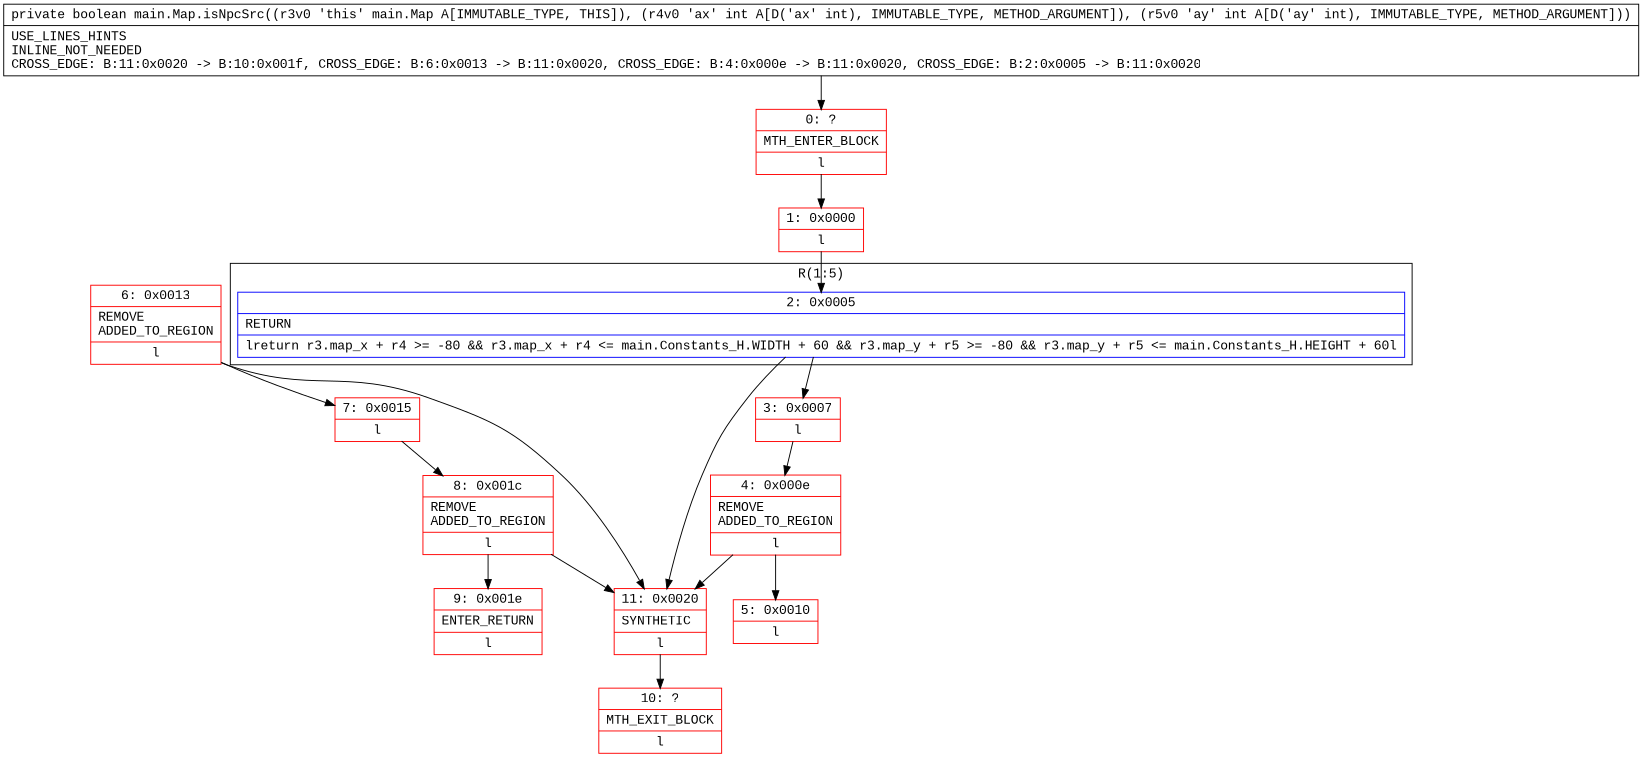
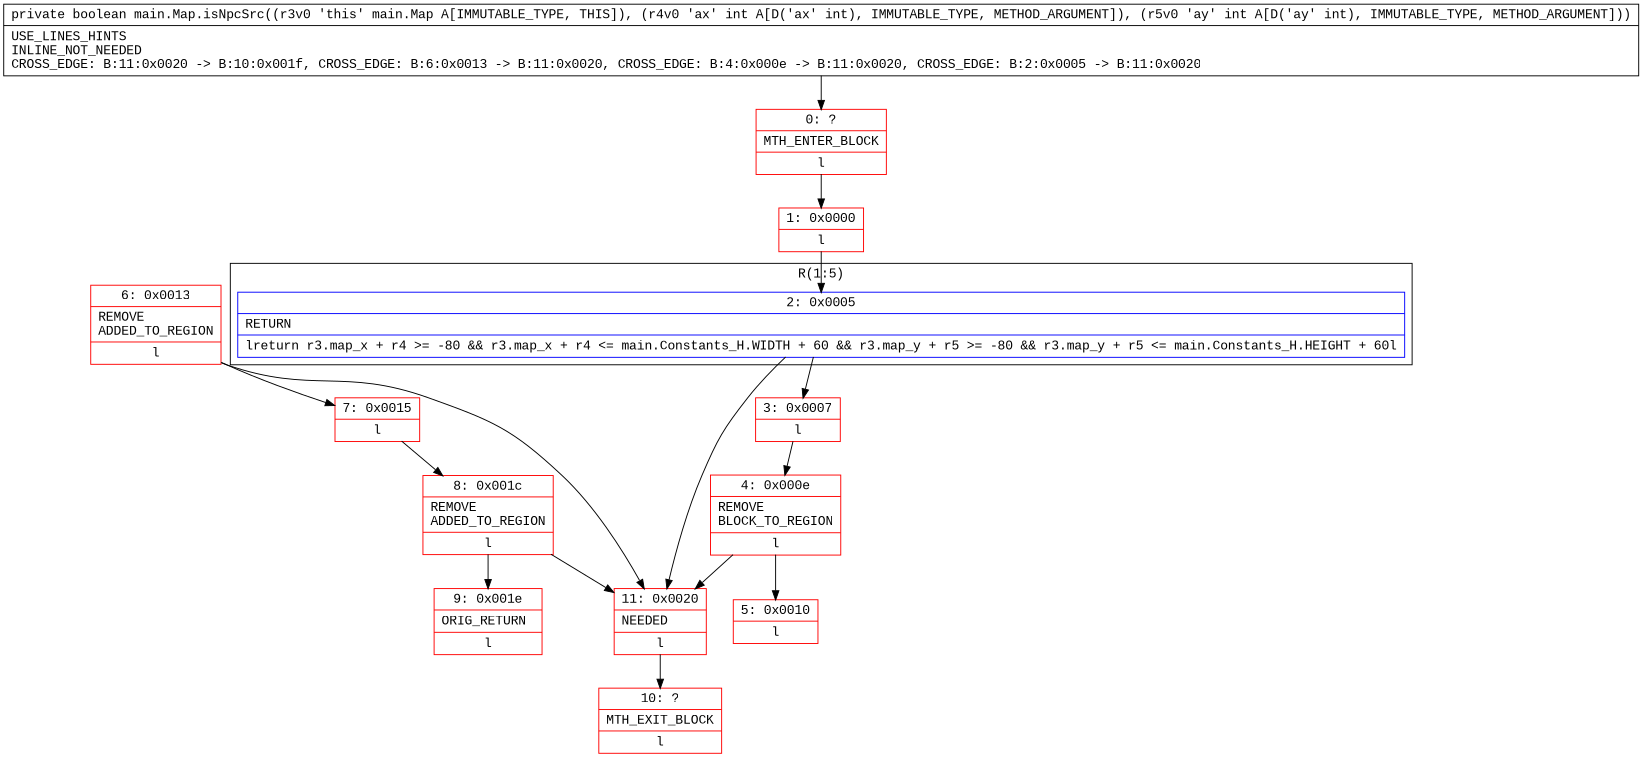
(776, 521) -> (776, 521)
(488, 621) -> (484, 621)
(657, 621) -> (645, 621)
